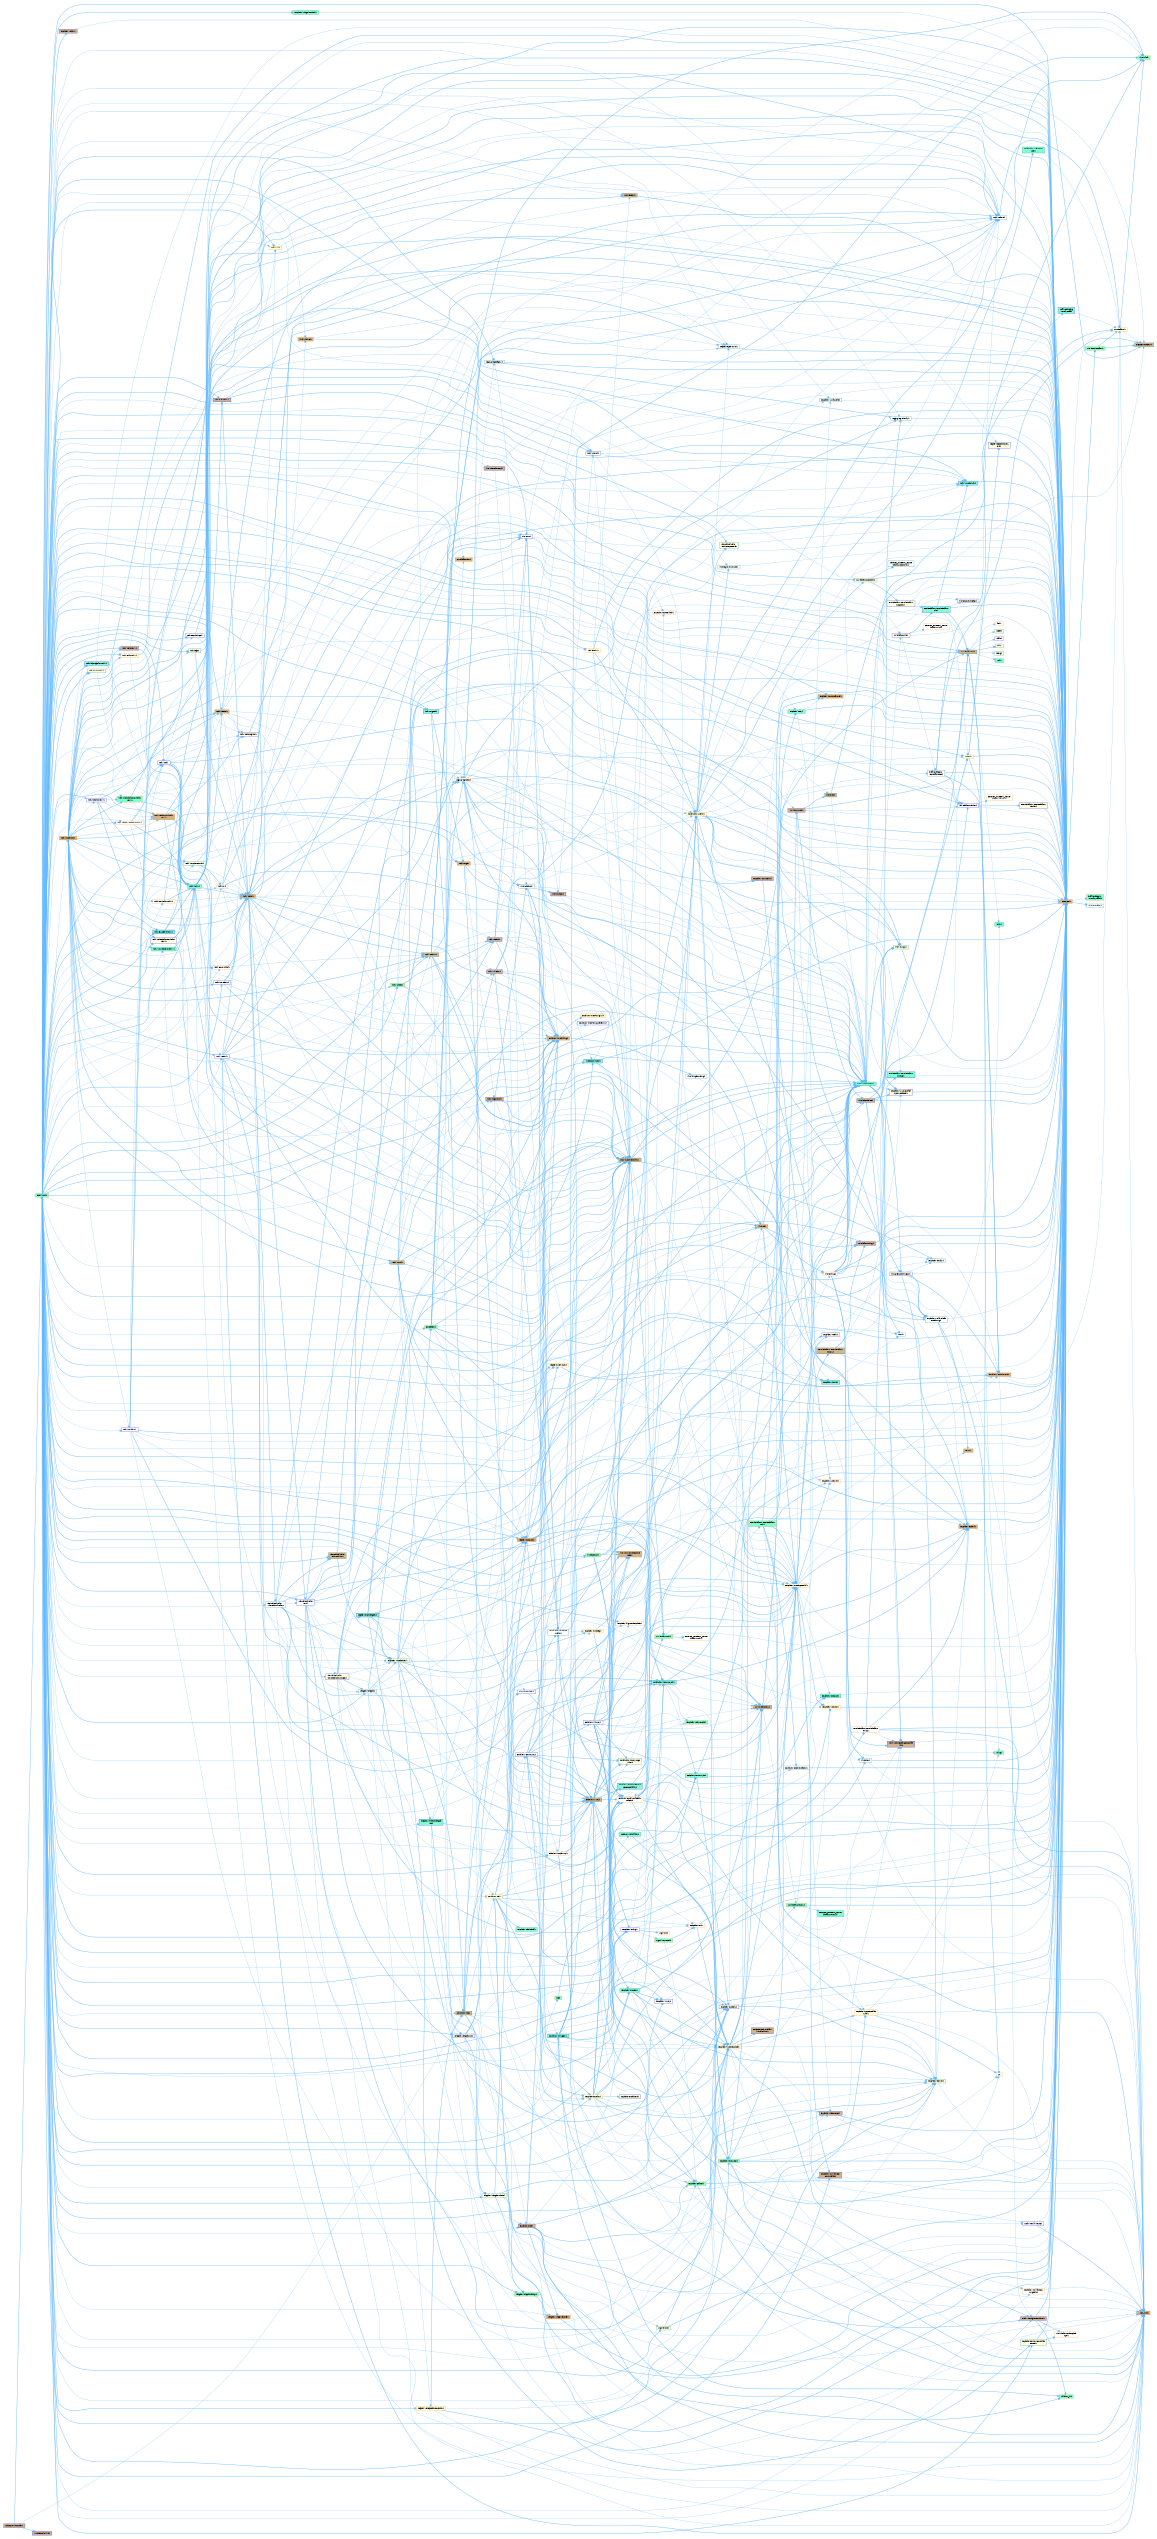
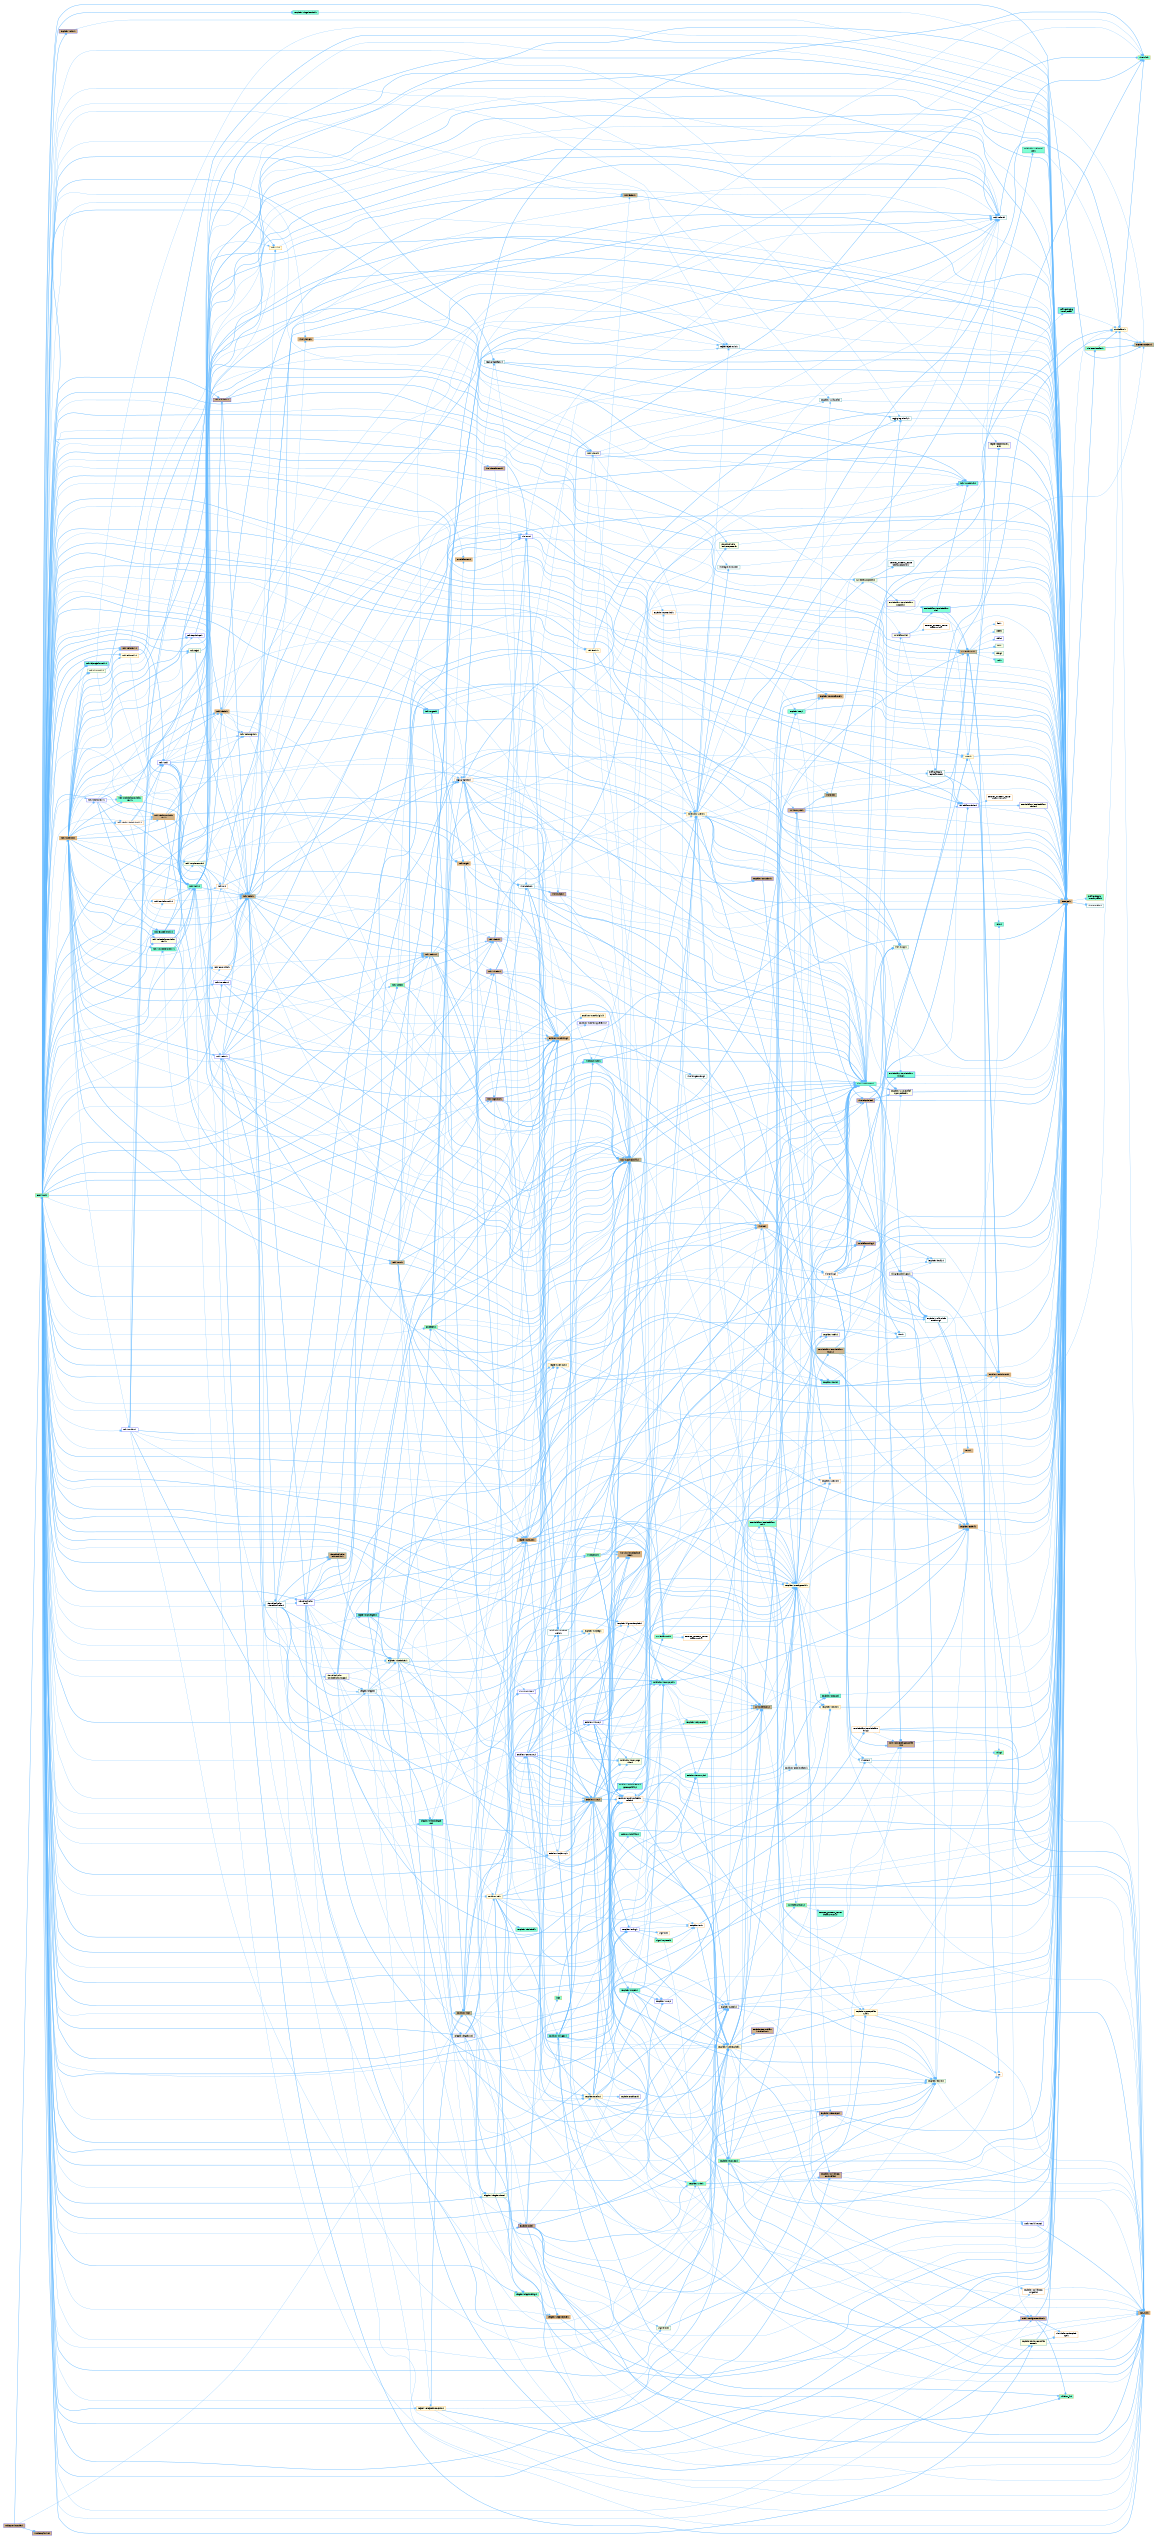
(968, 601) -> none
(696, 2184) -> (696, 2184)
